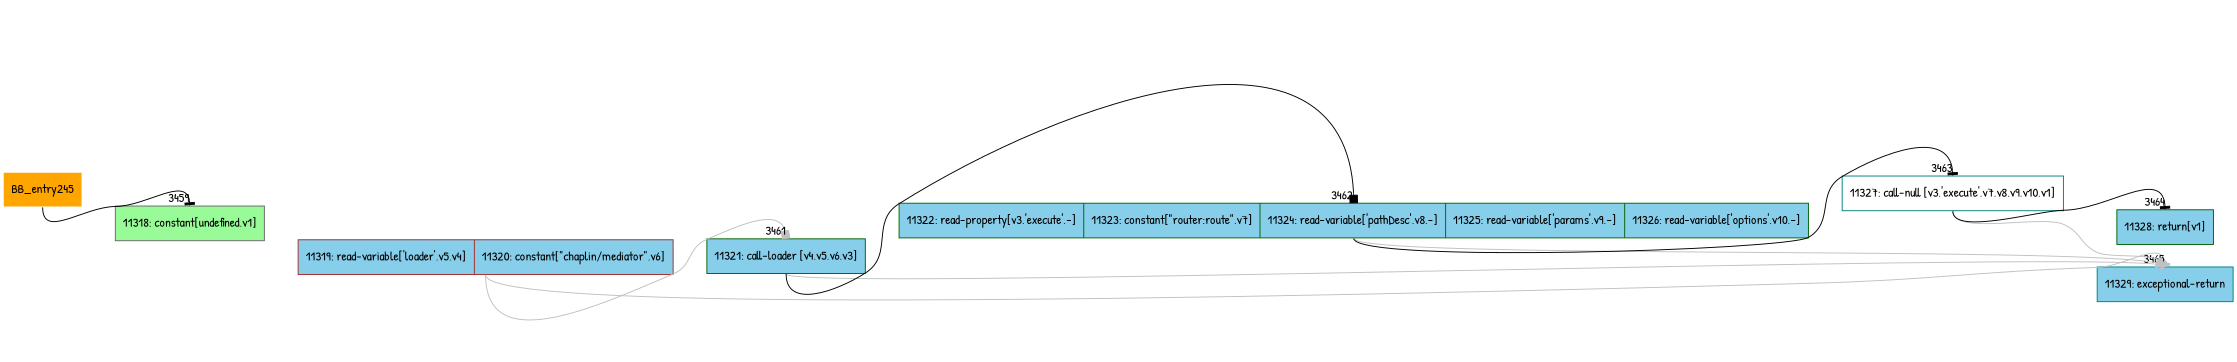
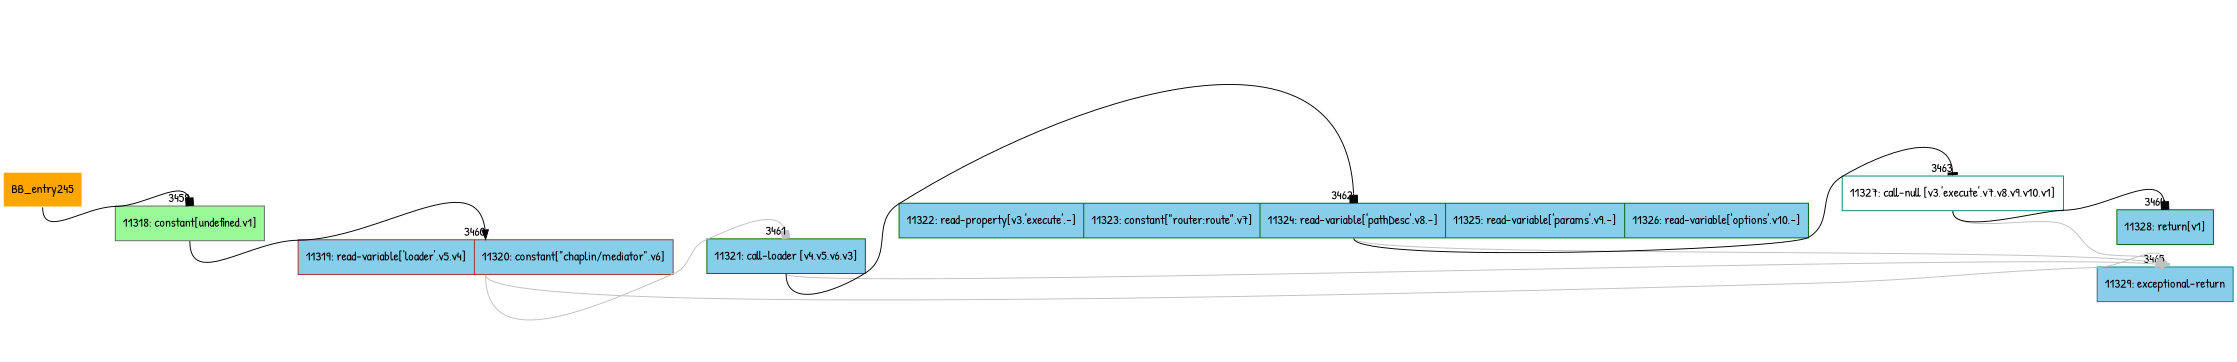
(114, 207) -> (114, 207)
(2062, 210) -> (2062, 210)
none -> (339, 234)
